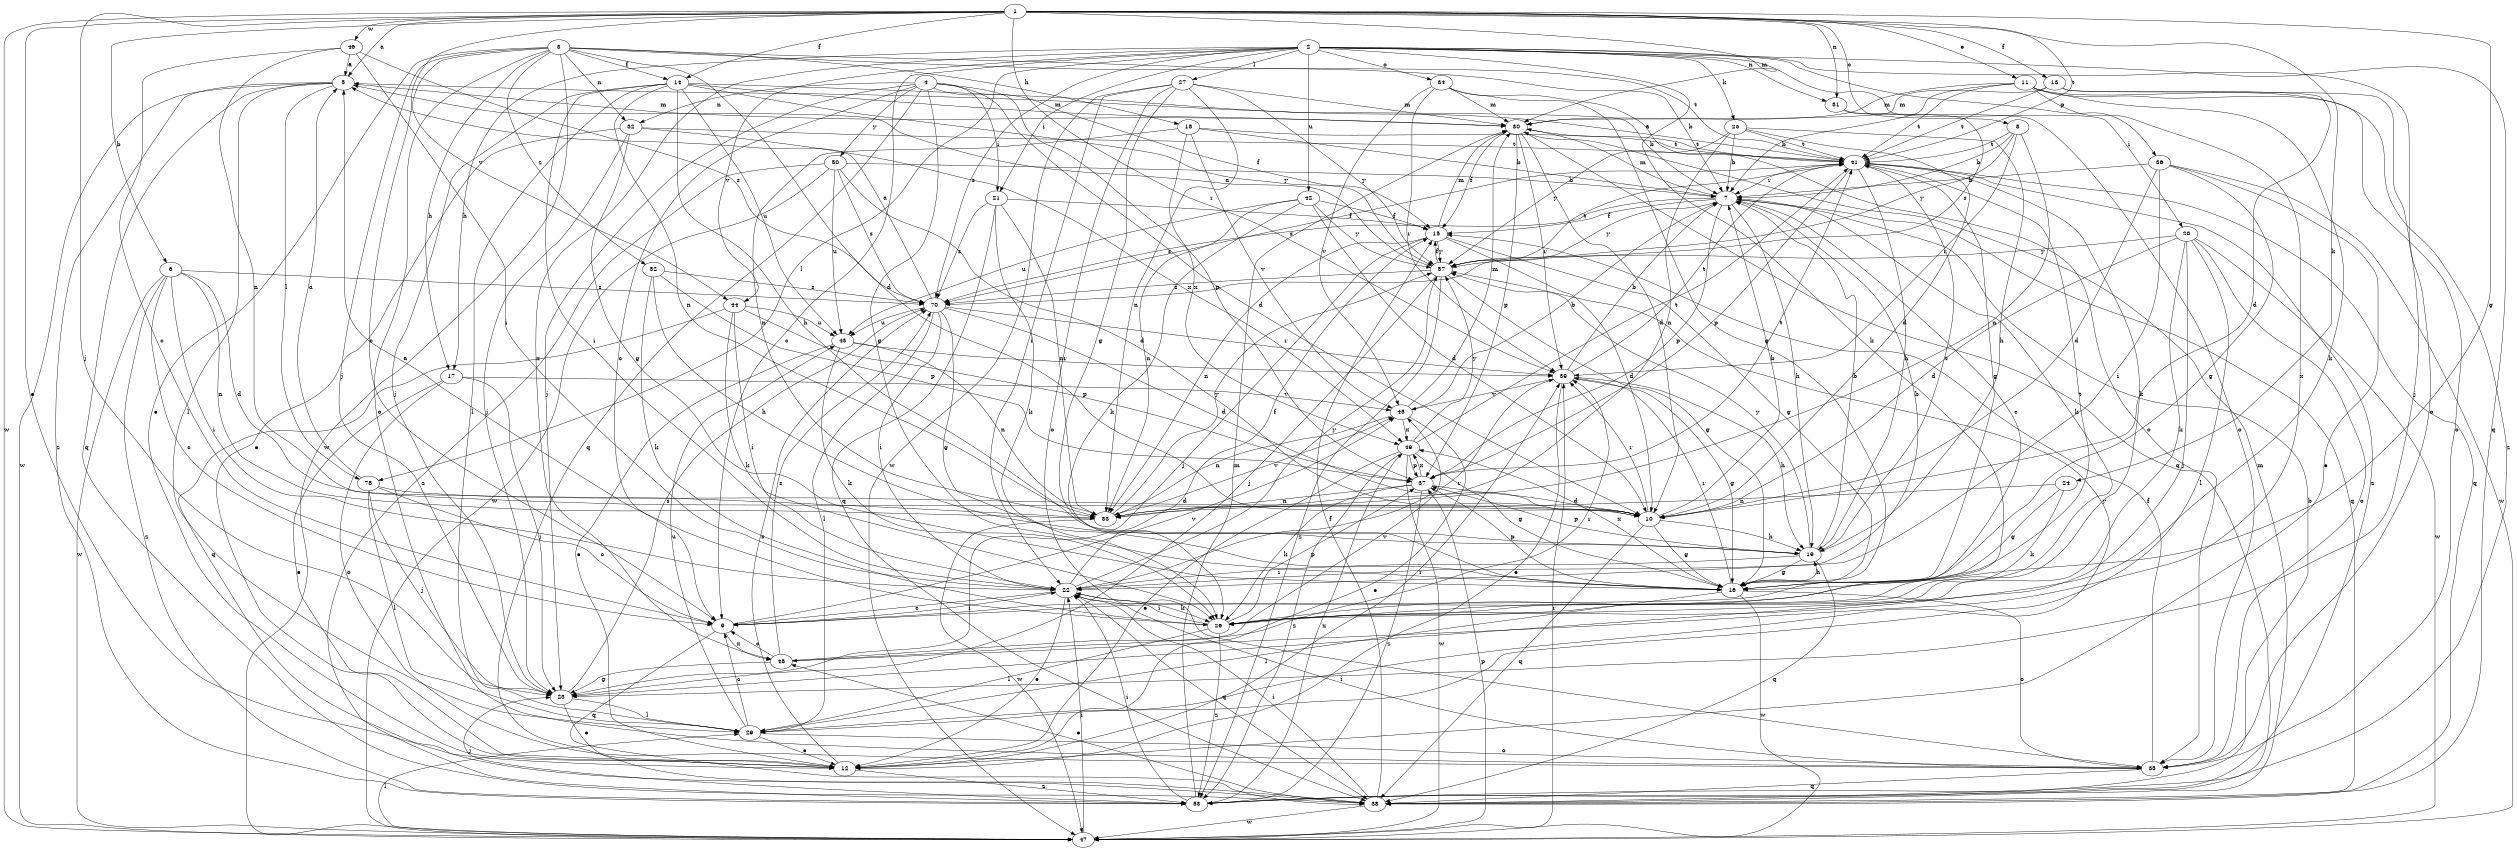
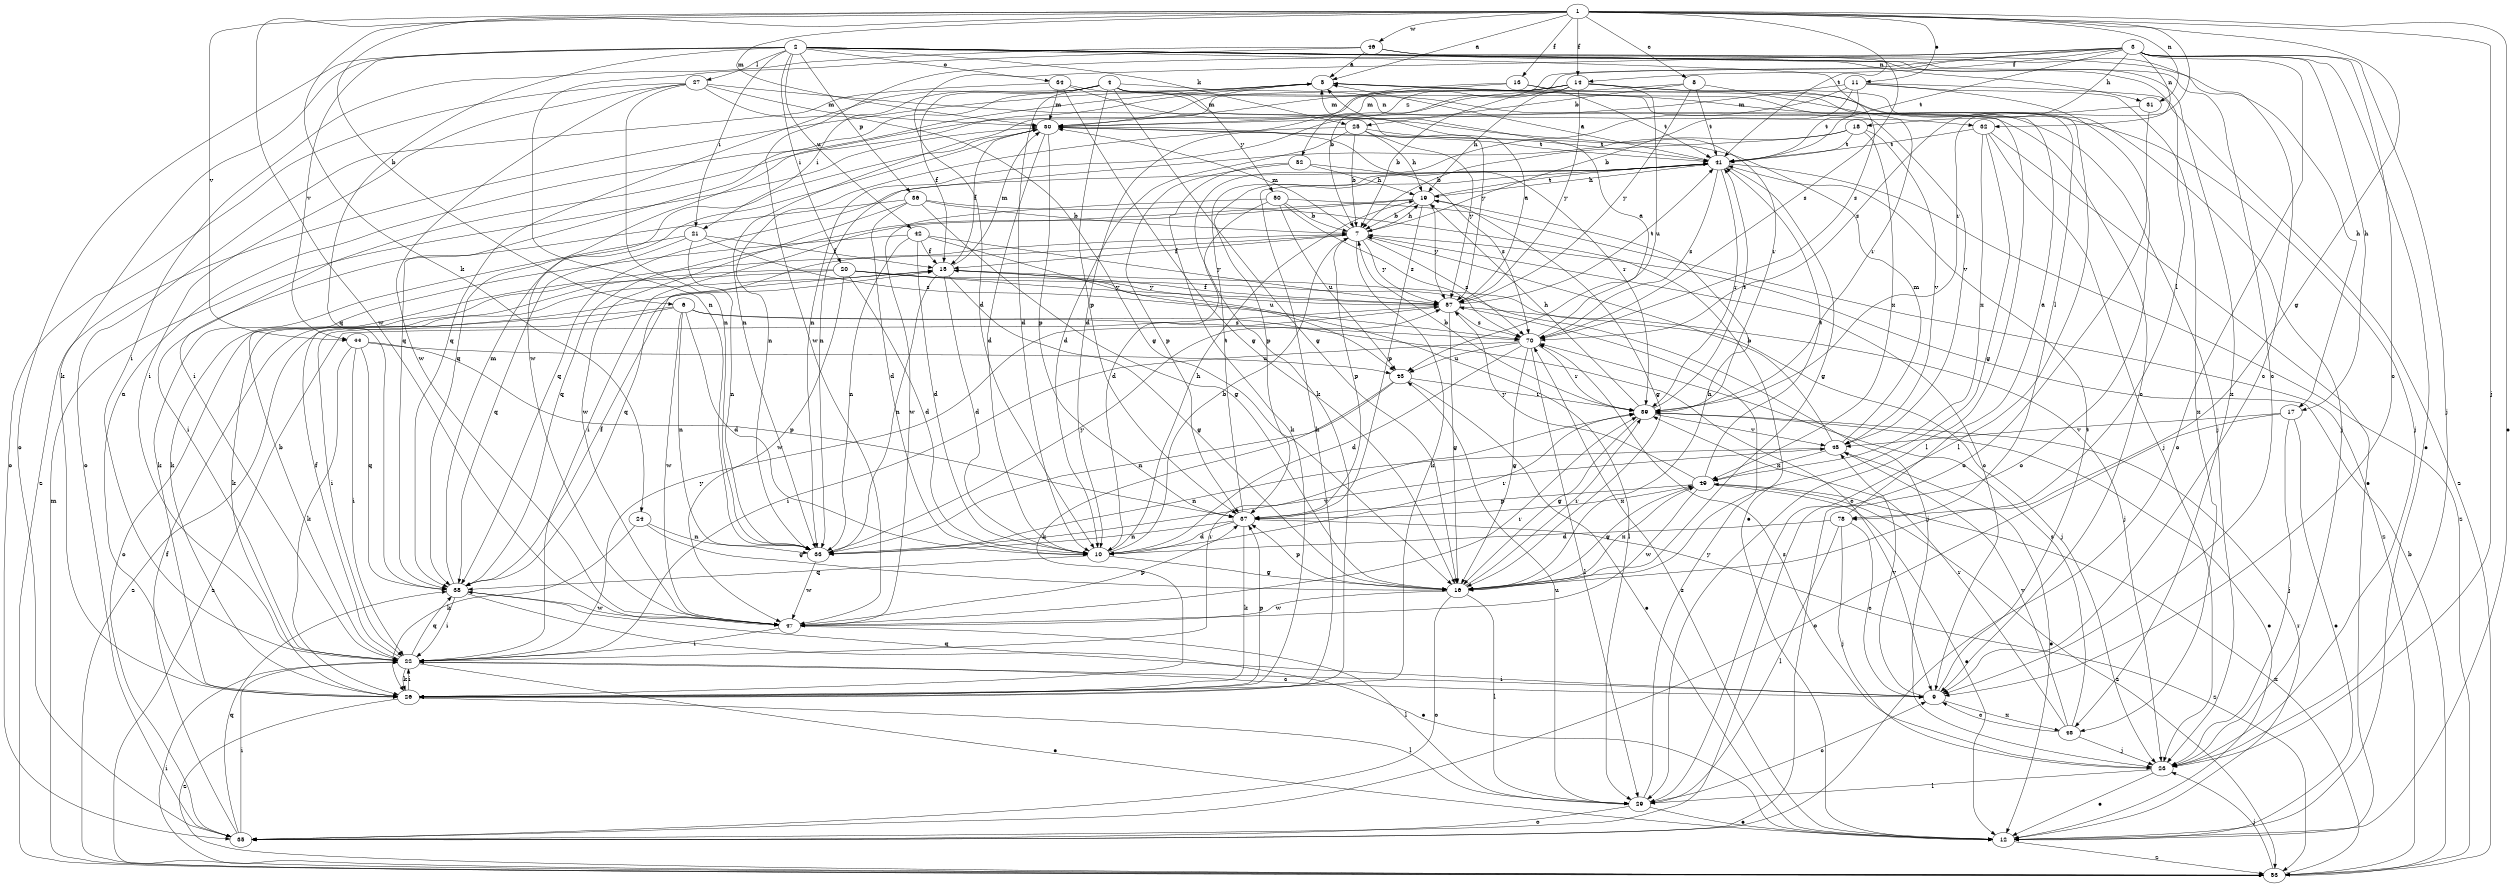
(1903, 179) -> (1527, 105)
(1763, 180) -> (1729, 305)
(604, 680) -> (2122, 751)
(1065, 737) -> (1167, 658)
